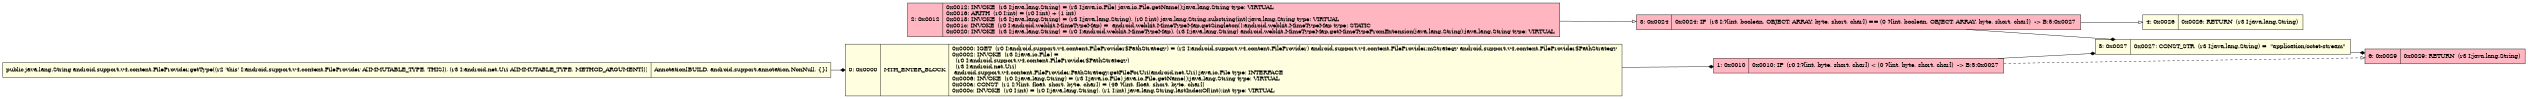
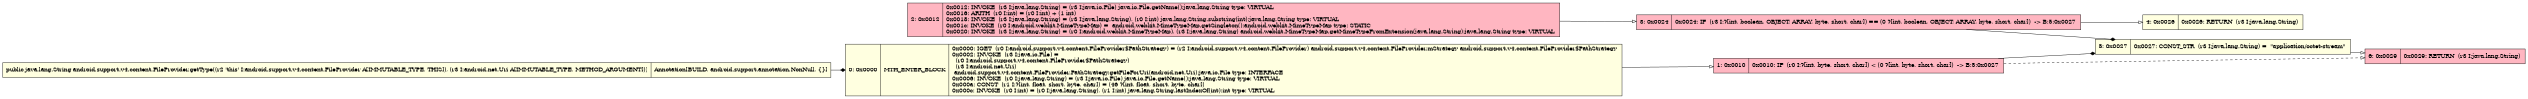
(2356, 53) -> (2356, 53)
(1666, 67) -> (1666, 67)
